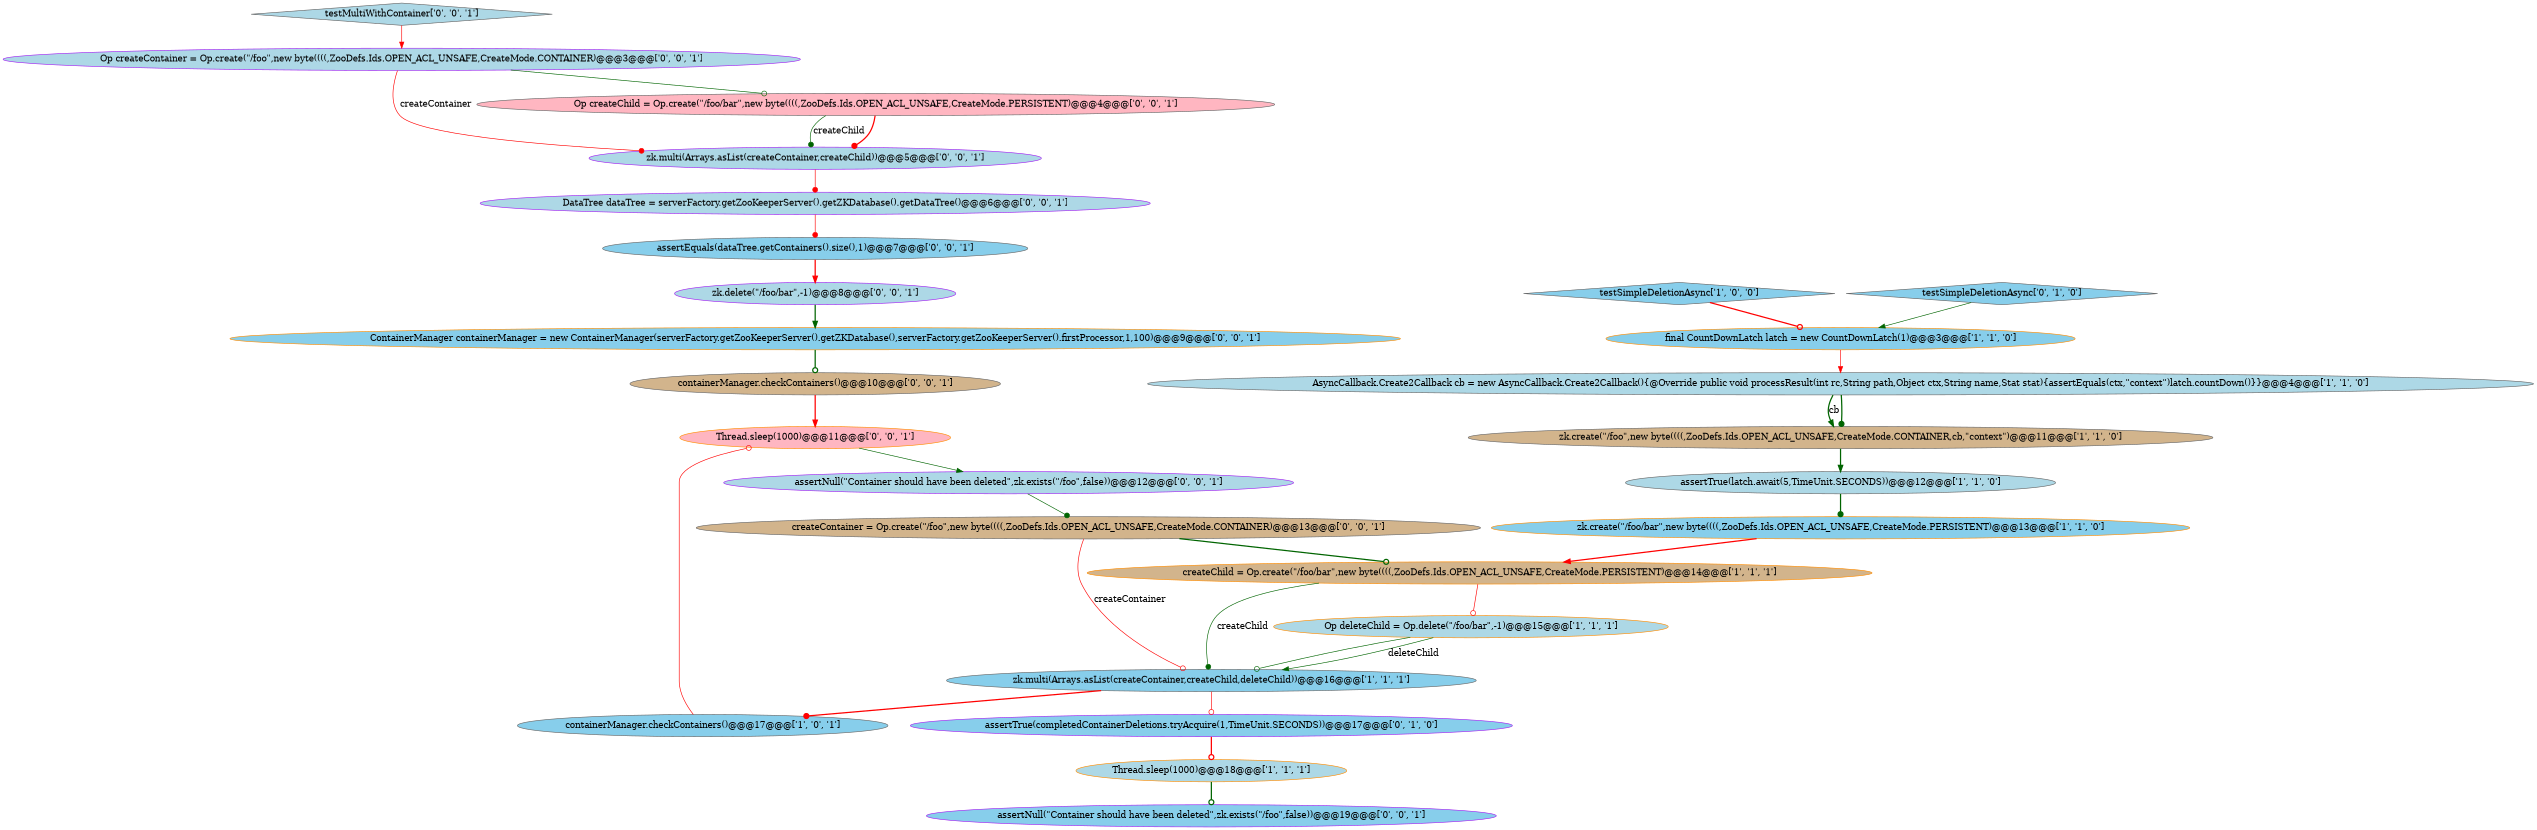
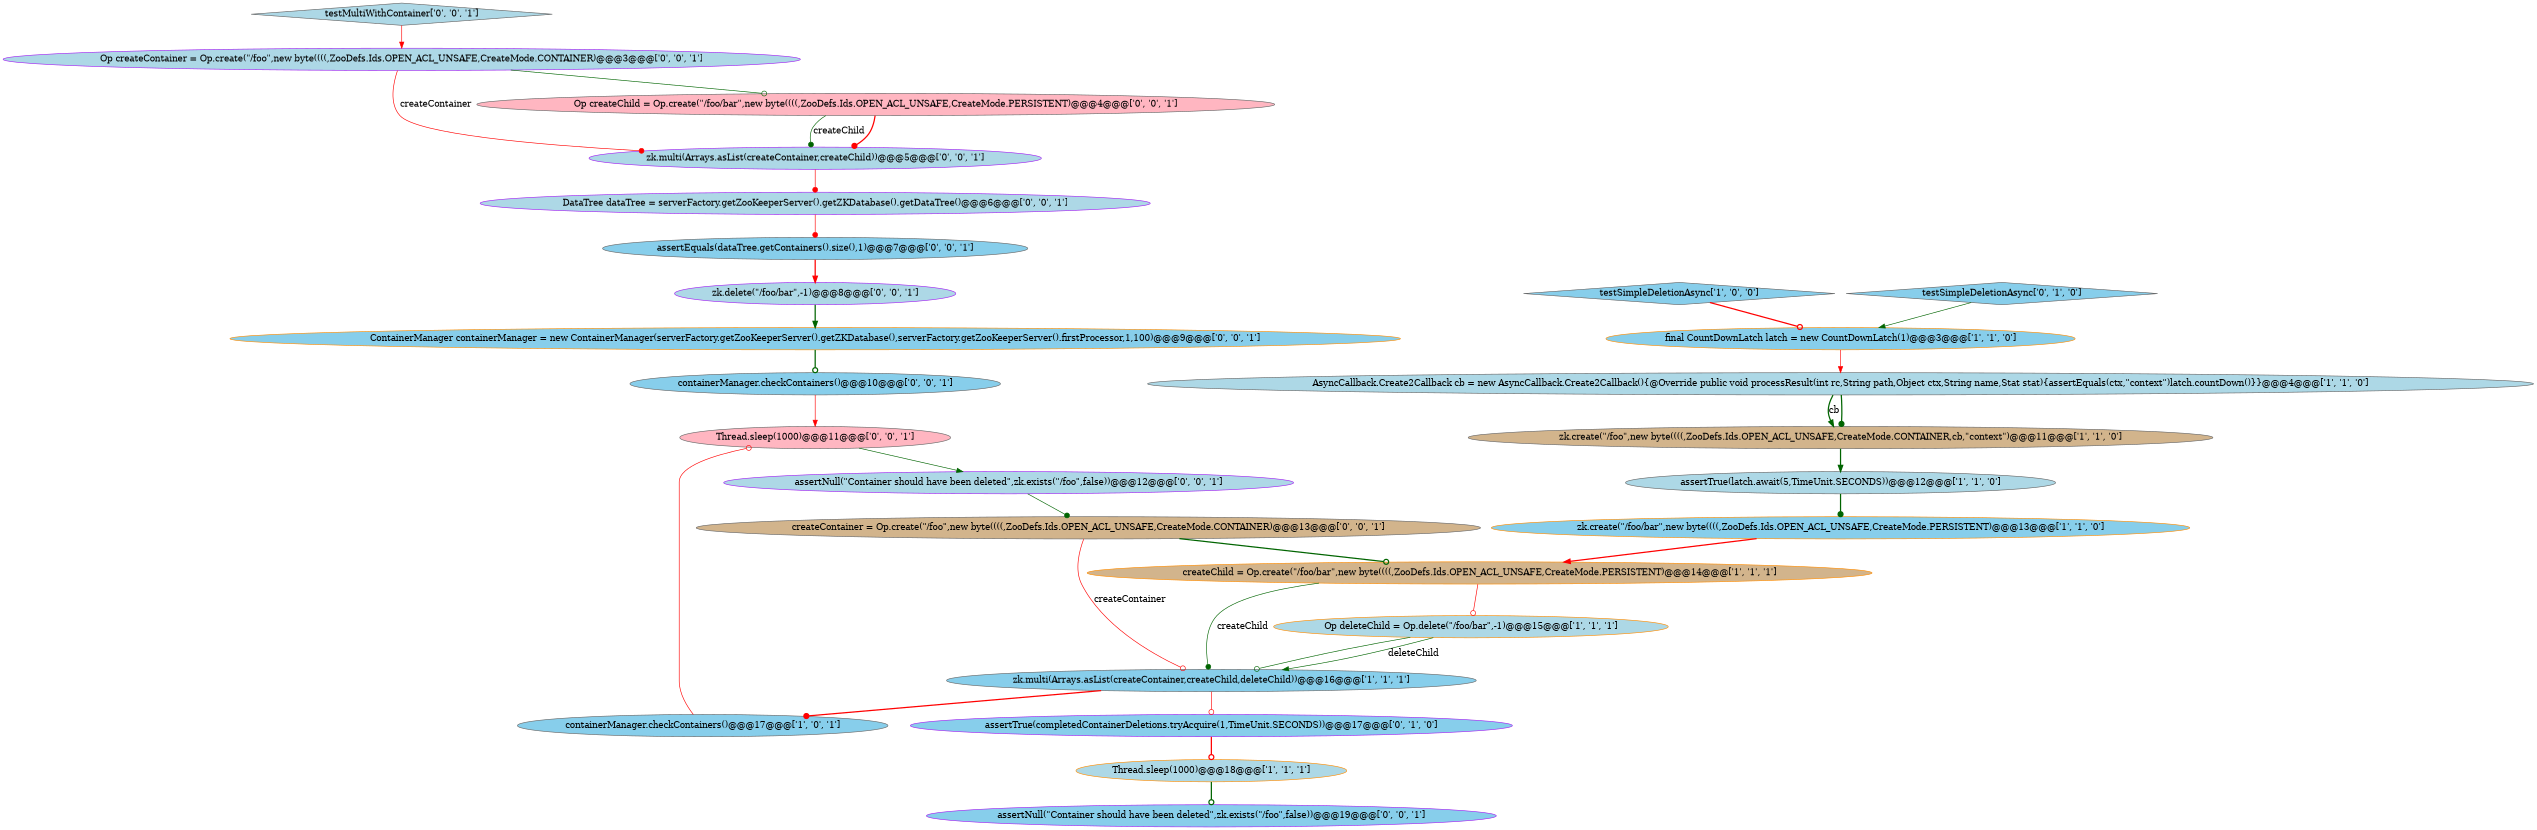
(815, 384) -> (815, 384)
(815, 408) -> (815, 408)
(815, 438) -> (815, 438)
